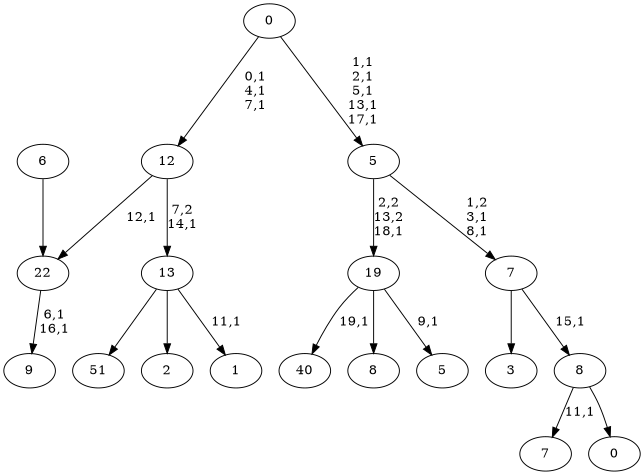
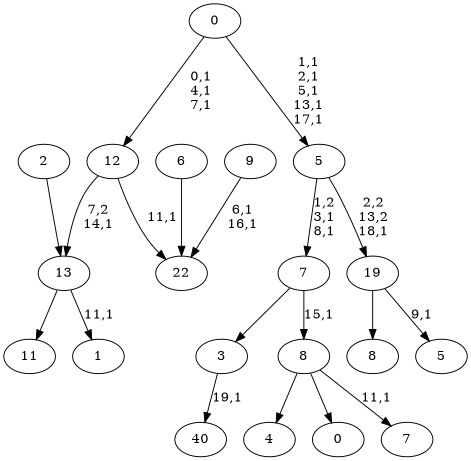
(141, 217) -> (162, 217)
(335, 314) -> (212, 393)
(37, 317) -> (219, 213)
(167, 317) -> (53, 213)
(98, 371) -> (30, 356)
none -> (269, 440)
